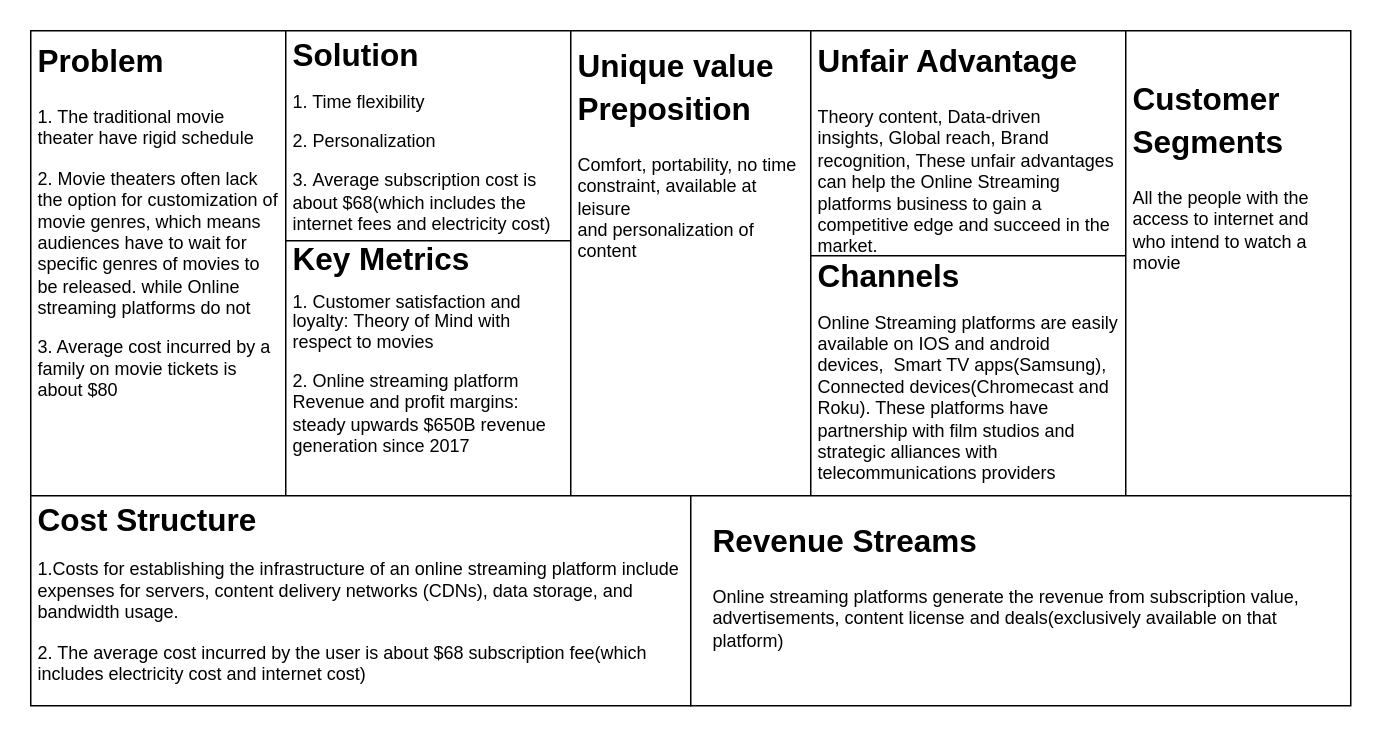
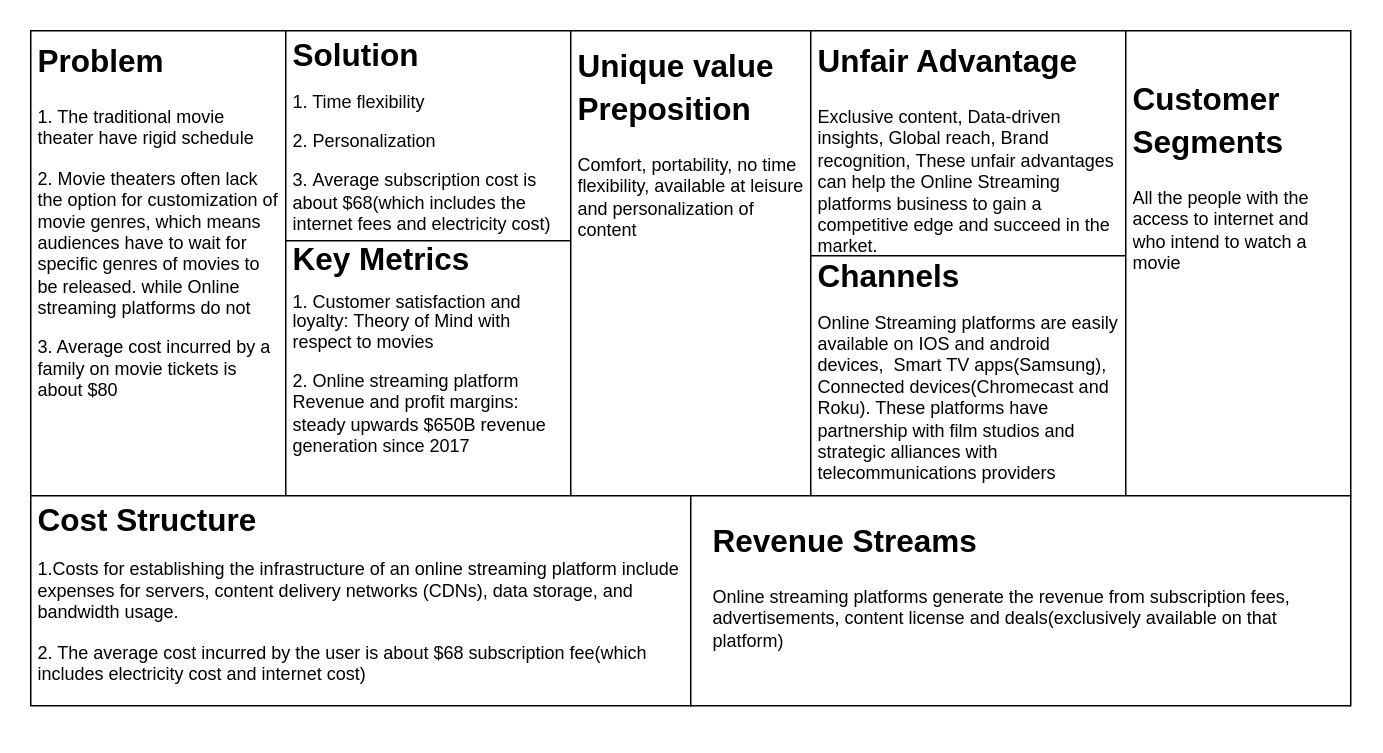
(692, 74) -> (692, 74)
(970, 91) -> (970, 91)
(1022, 539) -> (1022, 539)
